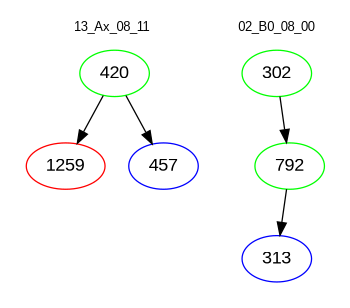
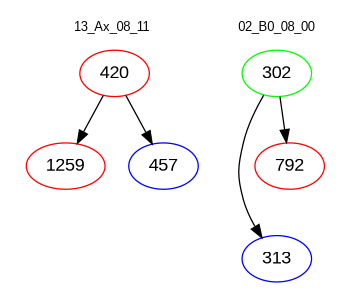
(115, 73) -> (115, 73)
(290, 166) -> (290, 166)
(284, 206) -> (240, 160)
